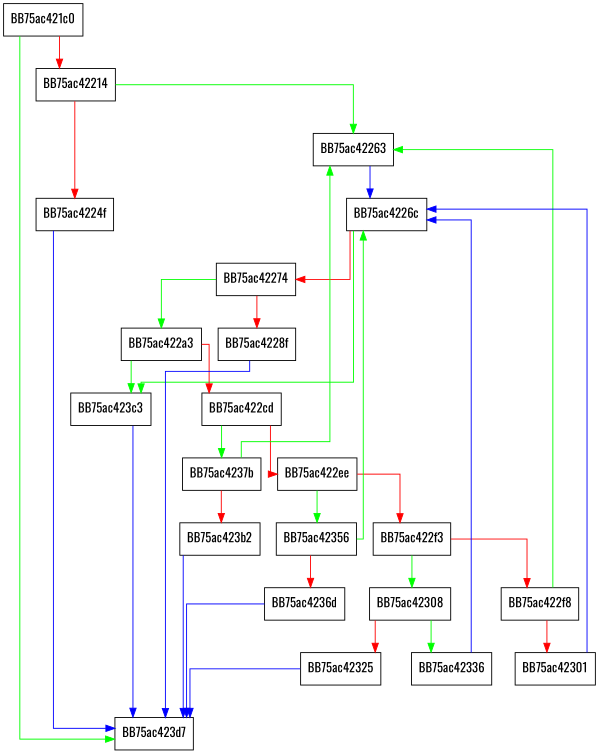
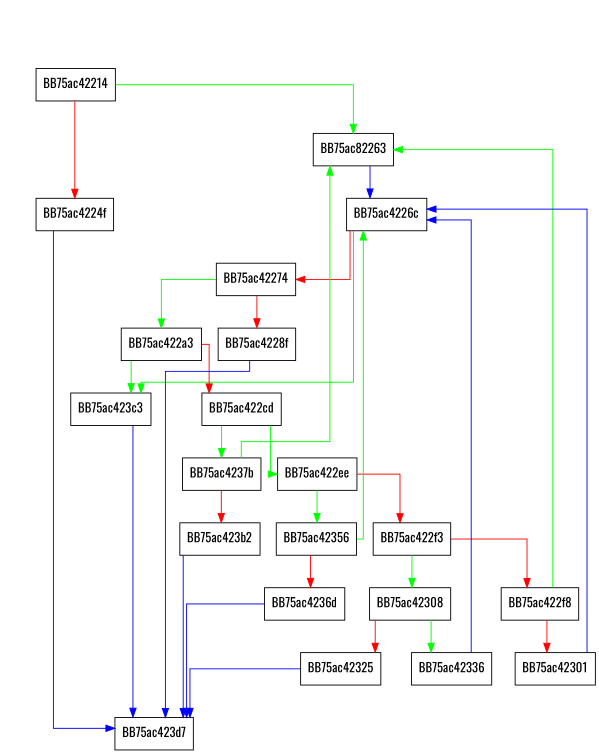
(43, 20) -> none
(353, 150) -> (353, 150)
(270, 450) -> (270, 450)
